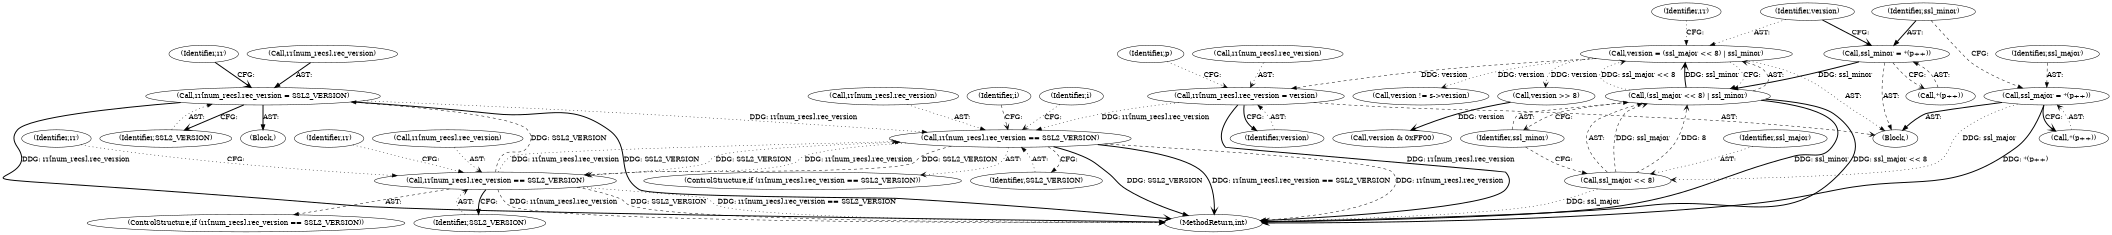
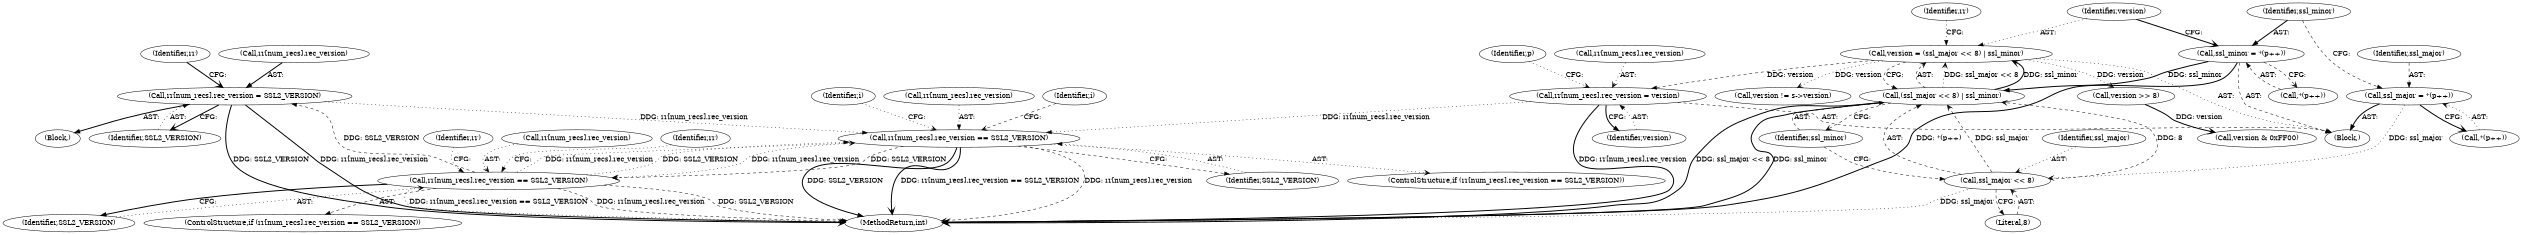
(1743, 74) -> (1887, 71)
(1672, 211) -> (1743, 203)
none -> (2013, 223)
